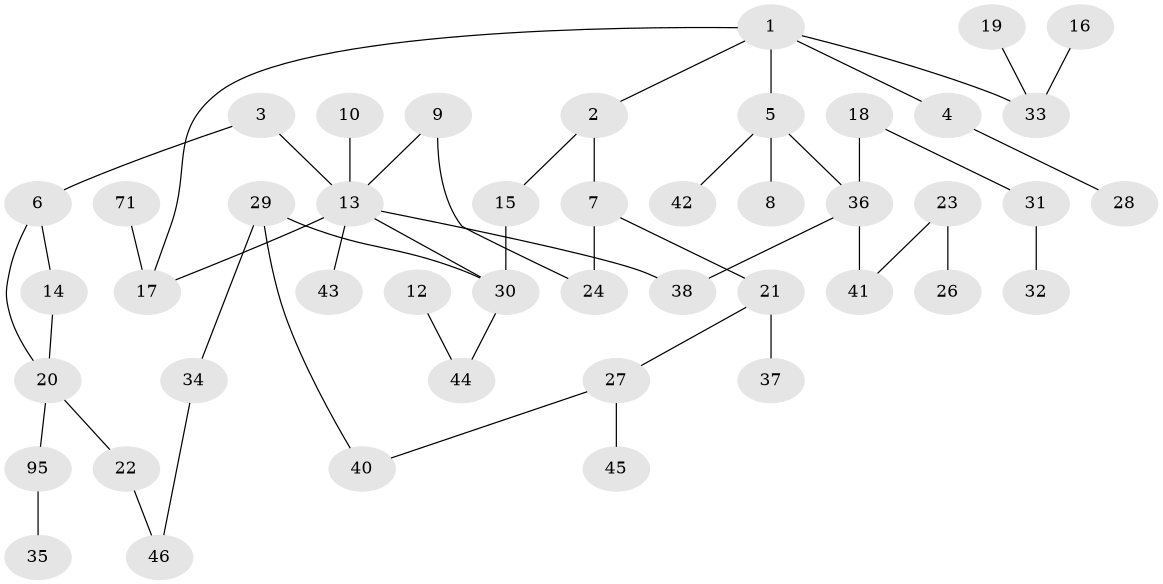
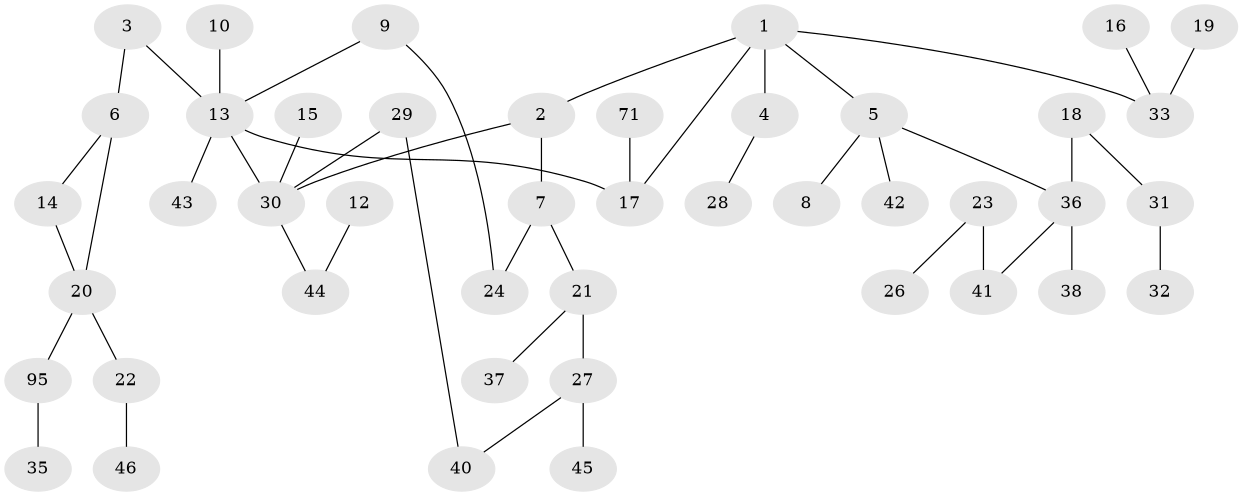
(550, 159) -> (419, 148)
(520, 240) -> none
(194, 381) -> none
